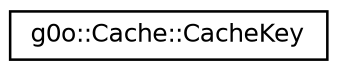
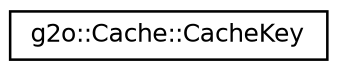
(169, 36) -> (169, 36)
